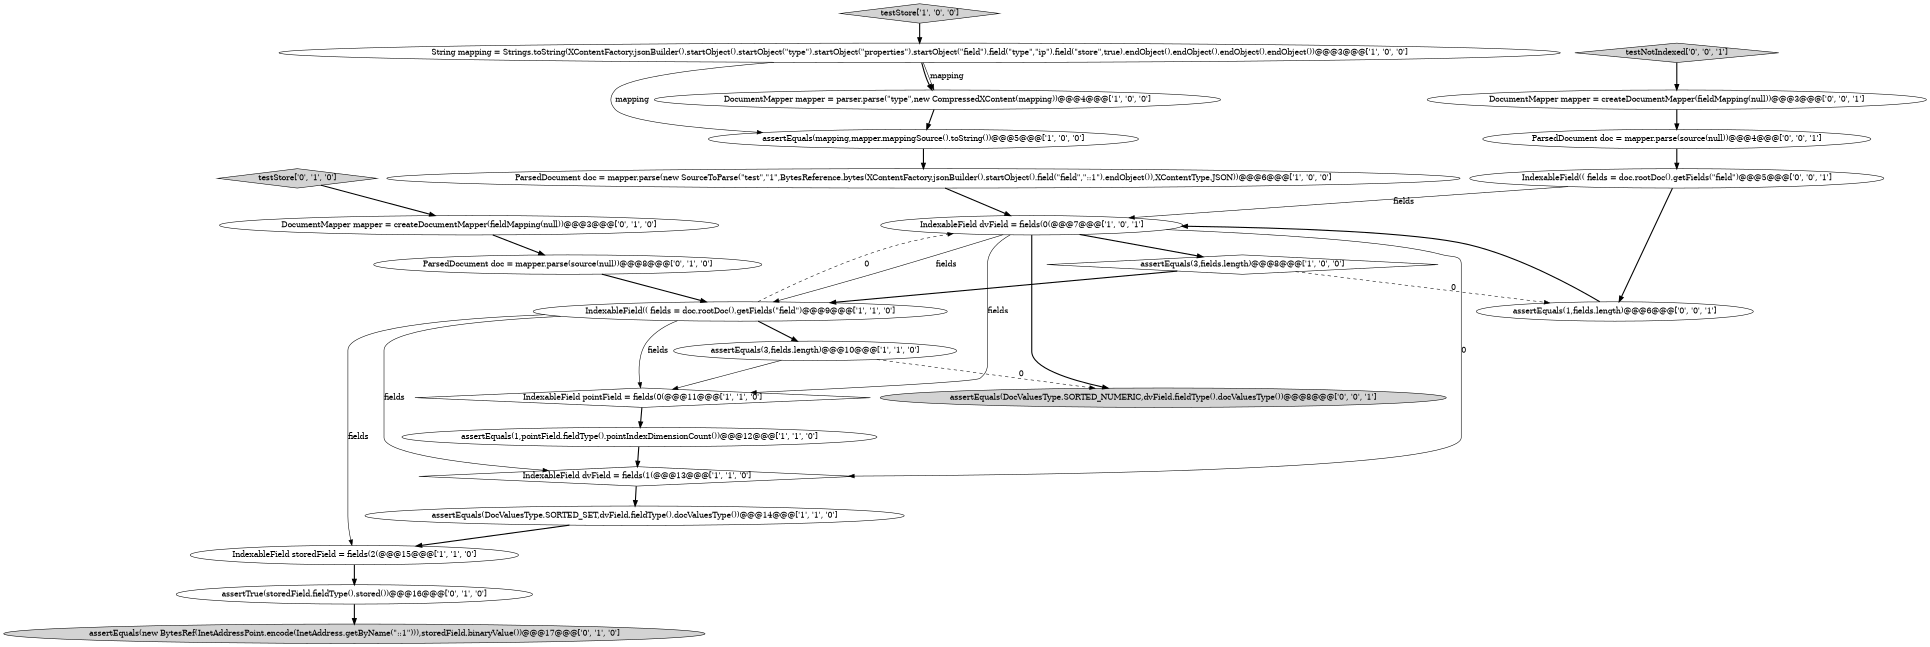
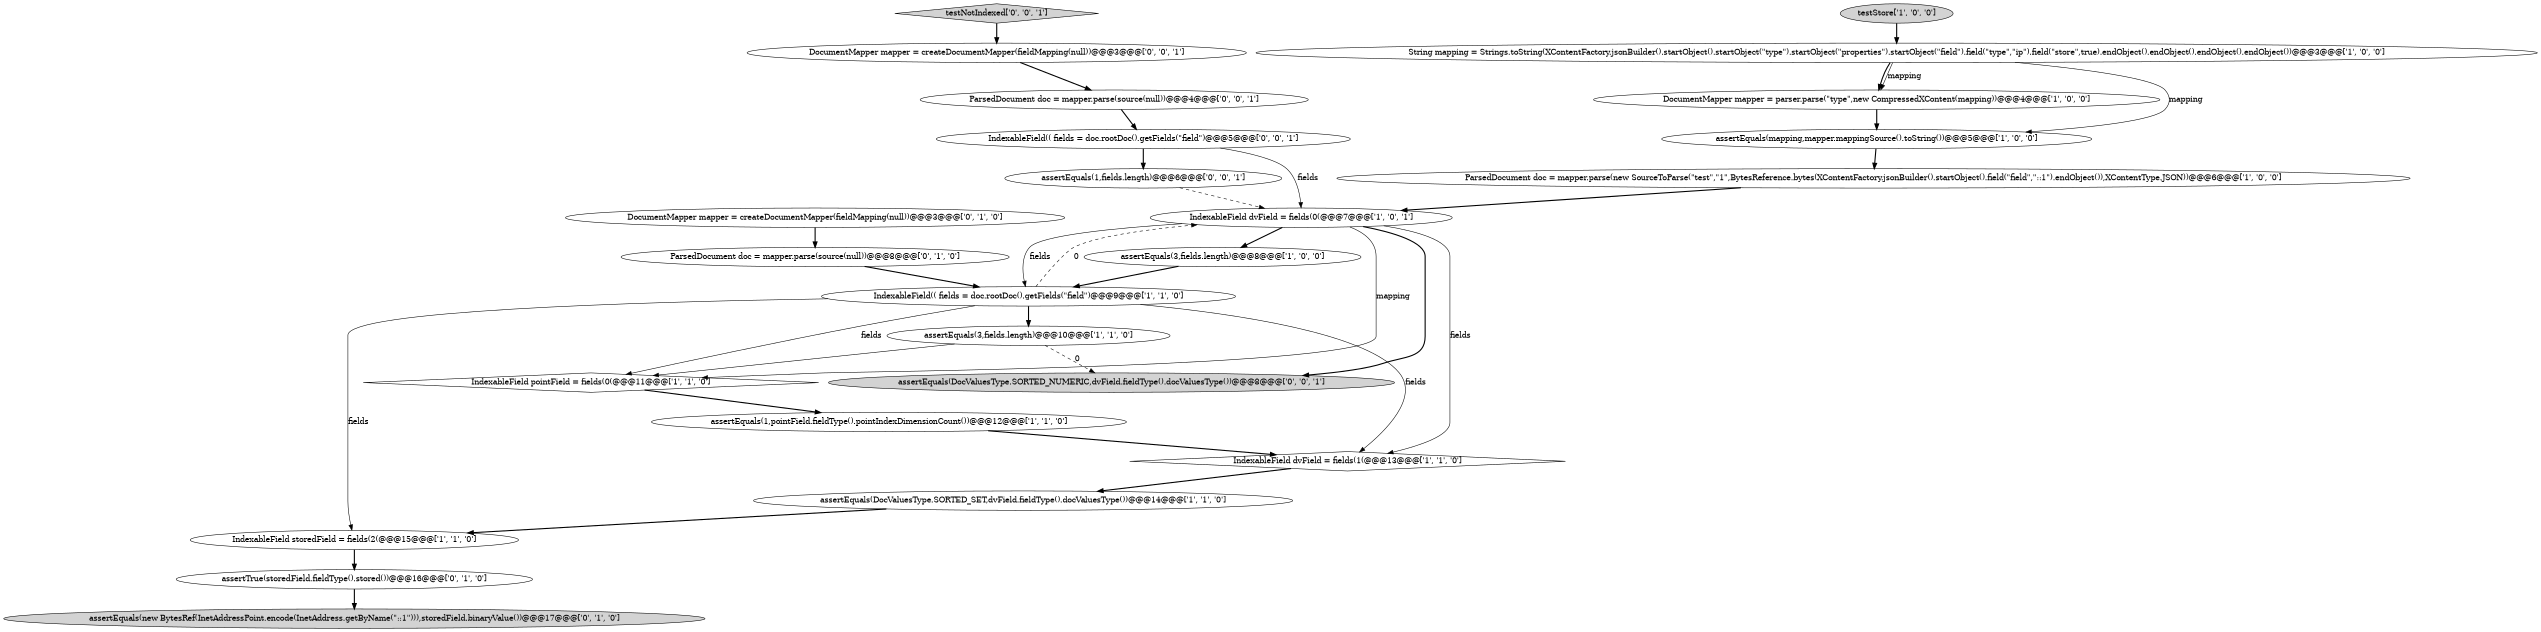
(920, 13) -> (1897, 13)
(297, 178) -> none
(1400, 235) -> (1219, 197)
(1242, 265) -> (1223, 257)
(1420, 287) -> none
(998, 311) -> (1393, 296)
(1464, 351) -> (1460, 336)
